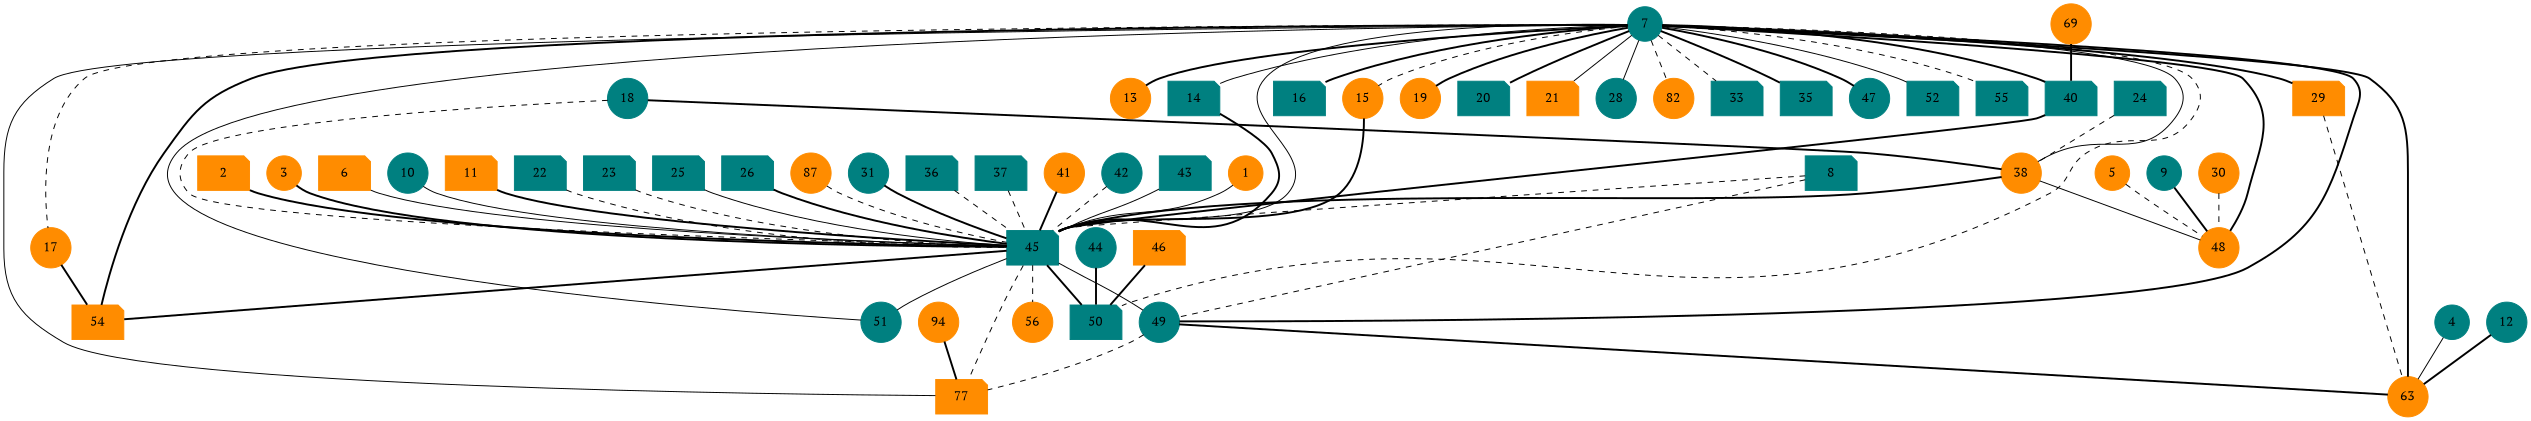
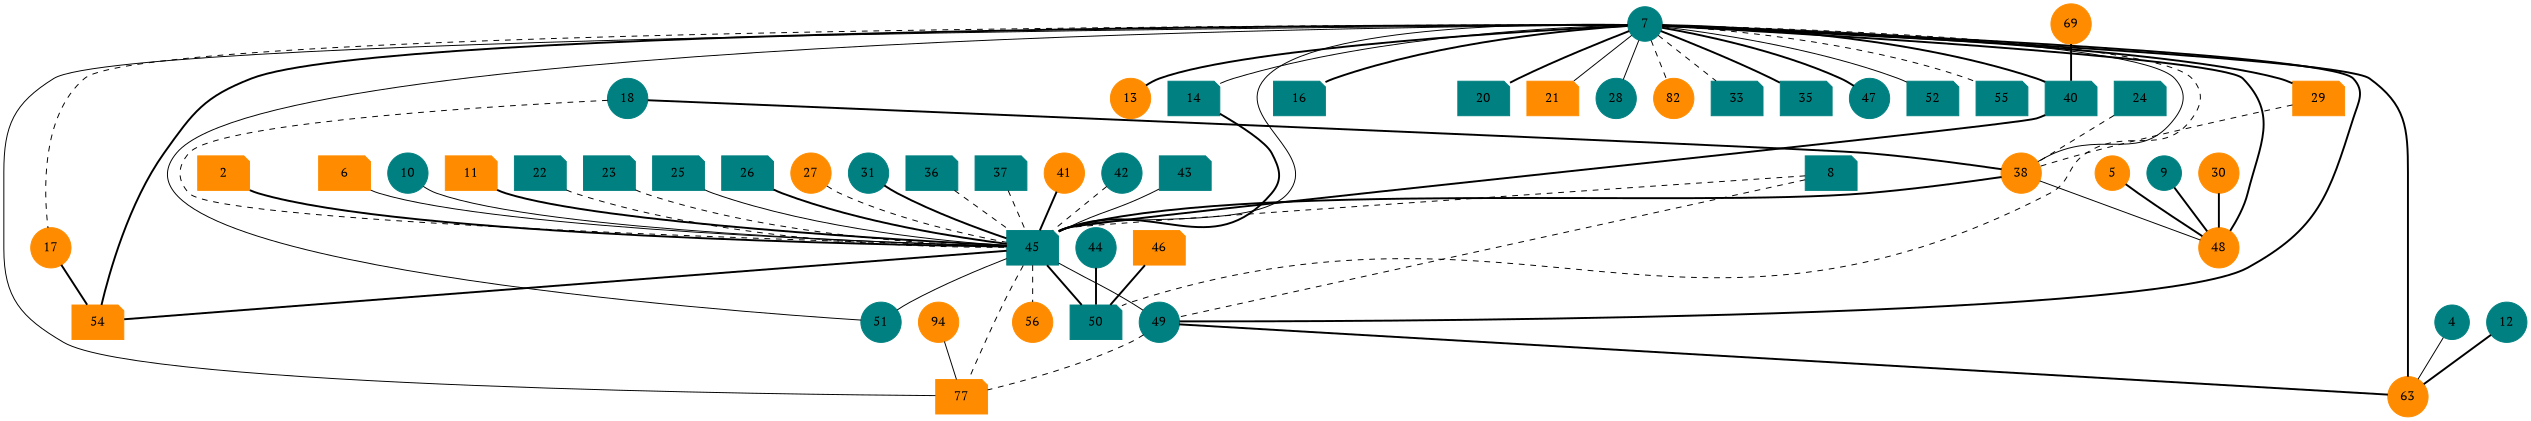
(1363, 98) -> none
(1420, 98) -> none
(284, 173) -> none
(811, 173) -> (811, 173)
(1246, 173) -> none
(2219, 210) -> (2219, 210)
(2164, 211) -> (2164, 211)
(2363, 246) -> (2197, 126)
(950, 360) -> (950, 360)
